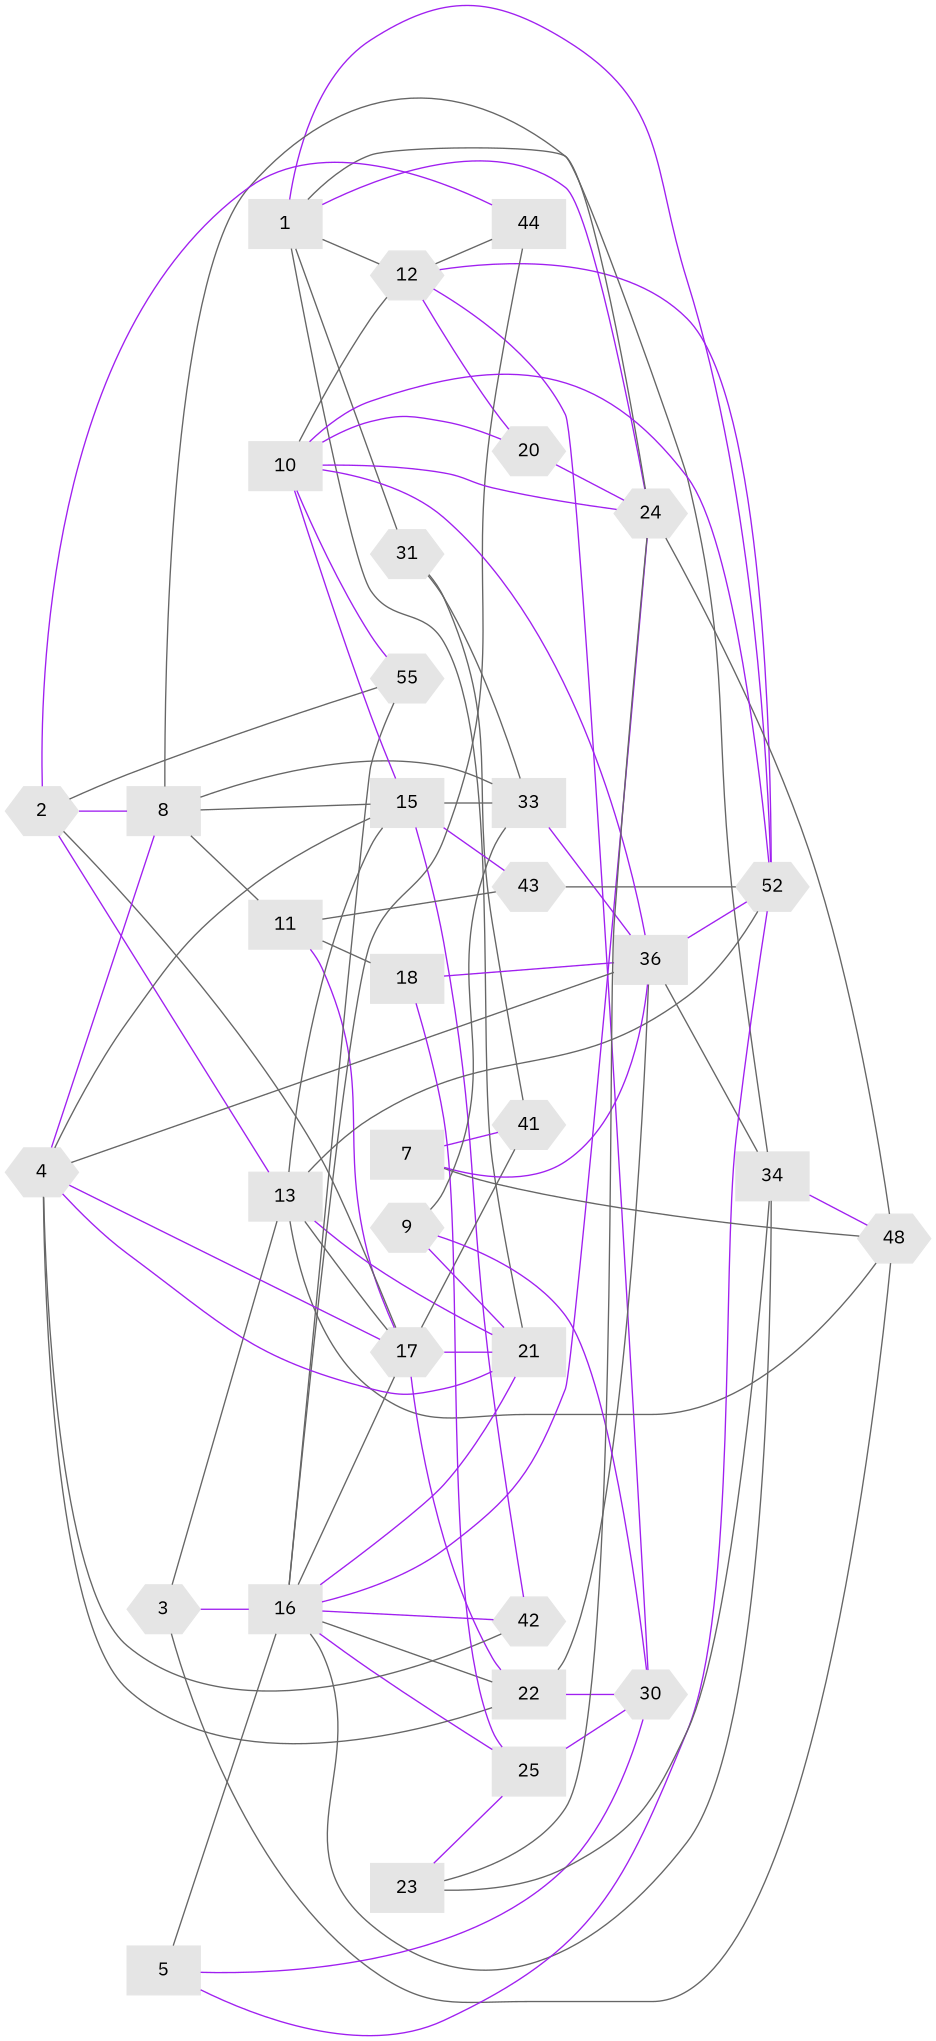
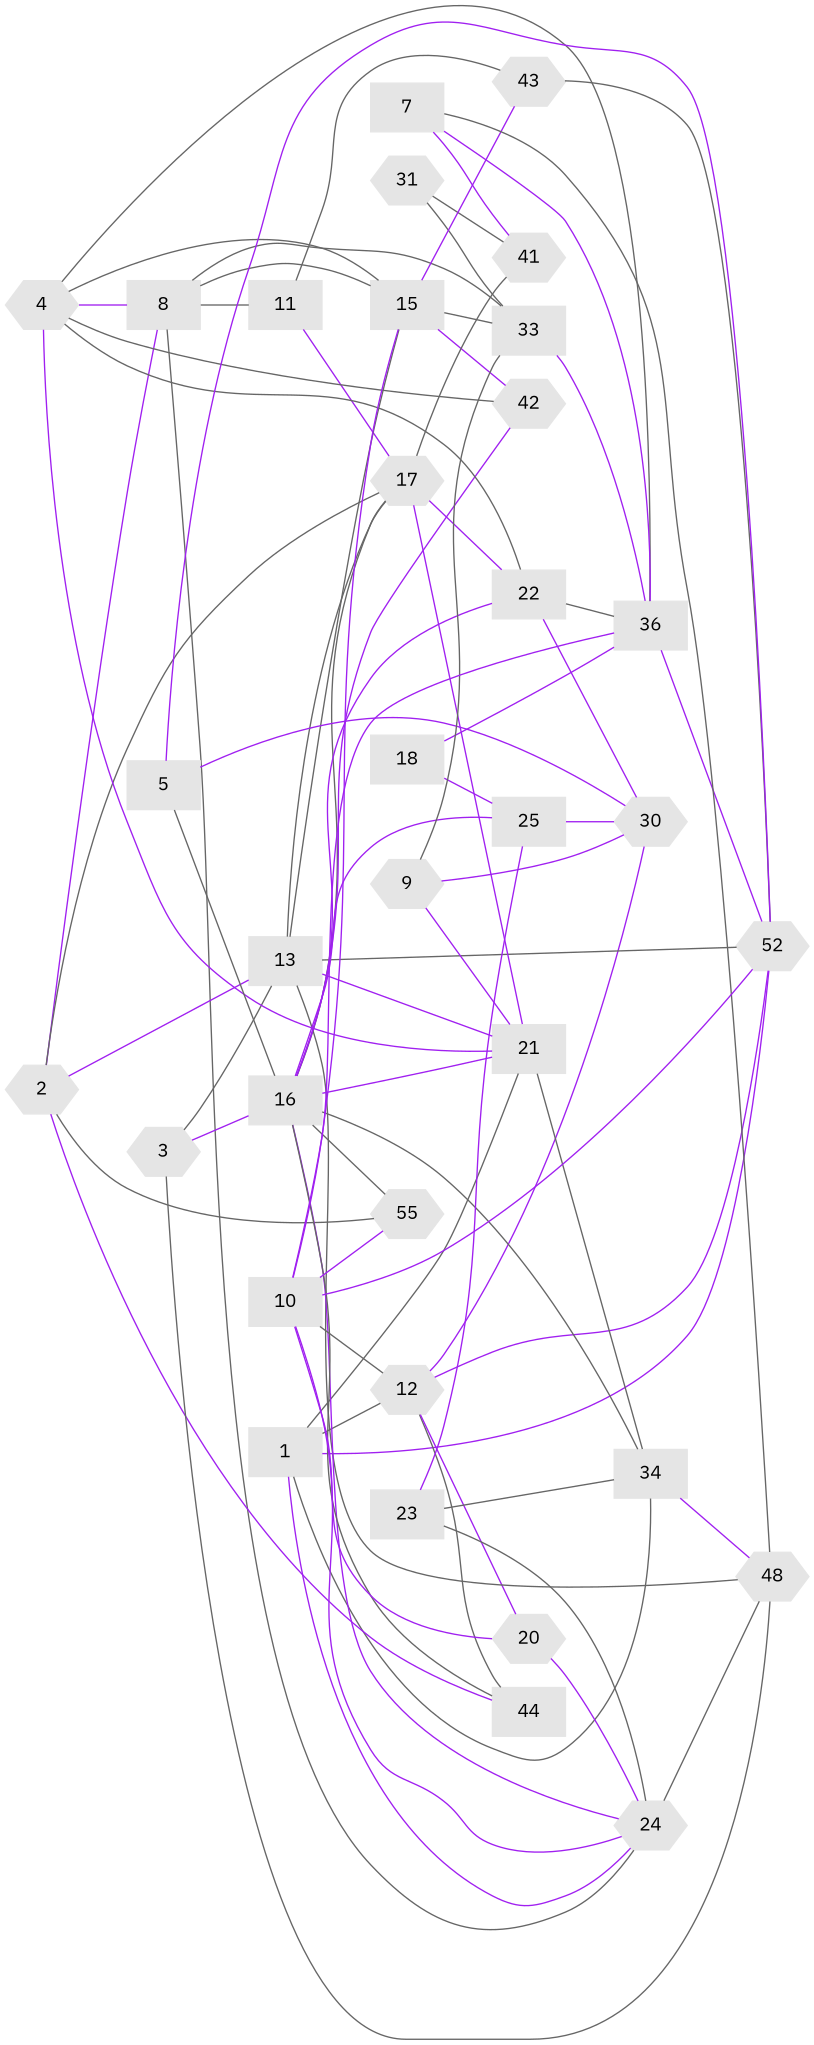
(346, 389) -> none
(342, 950) -> none
(711, 1068) -> (590, 1261)
(225, 1262) -> none
(407, 1652) -> (328, 816)
